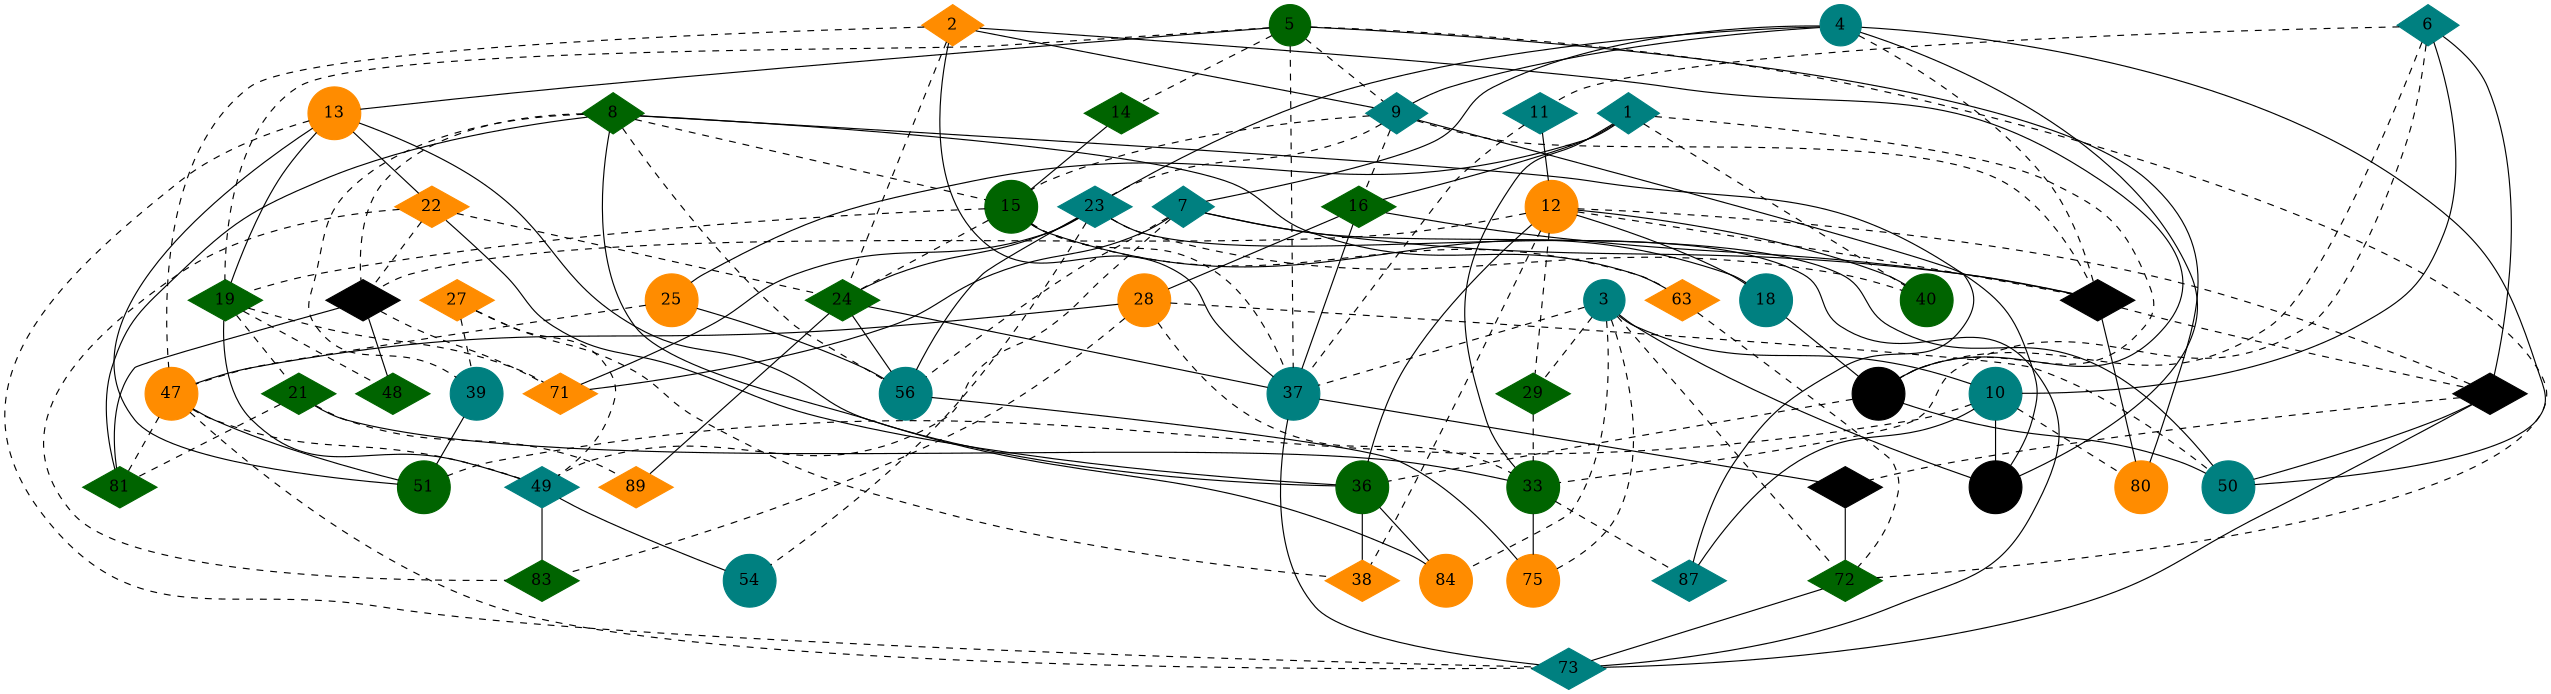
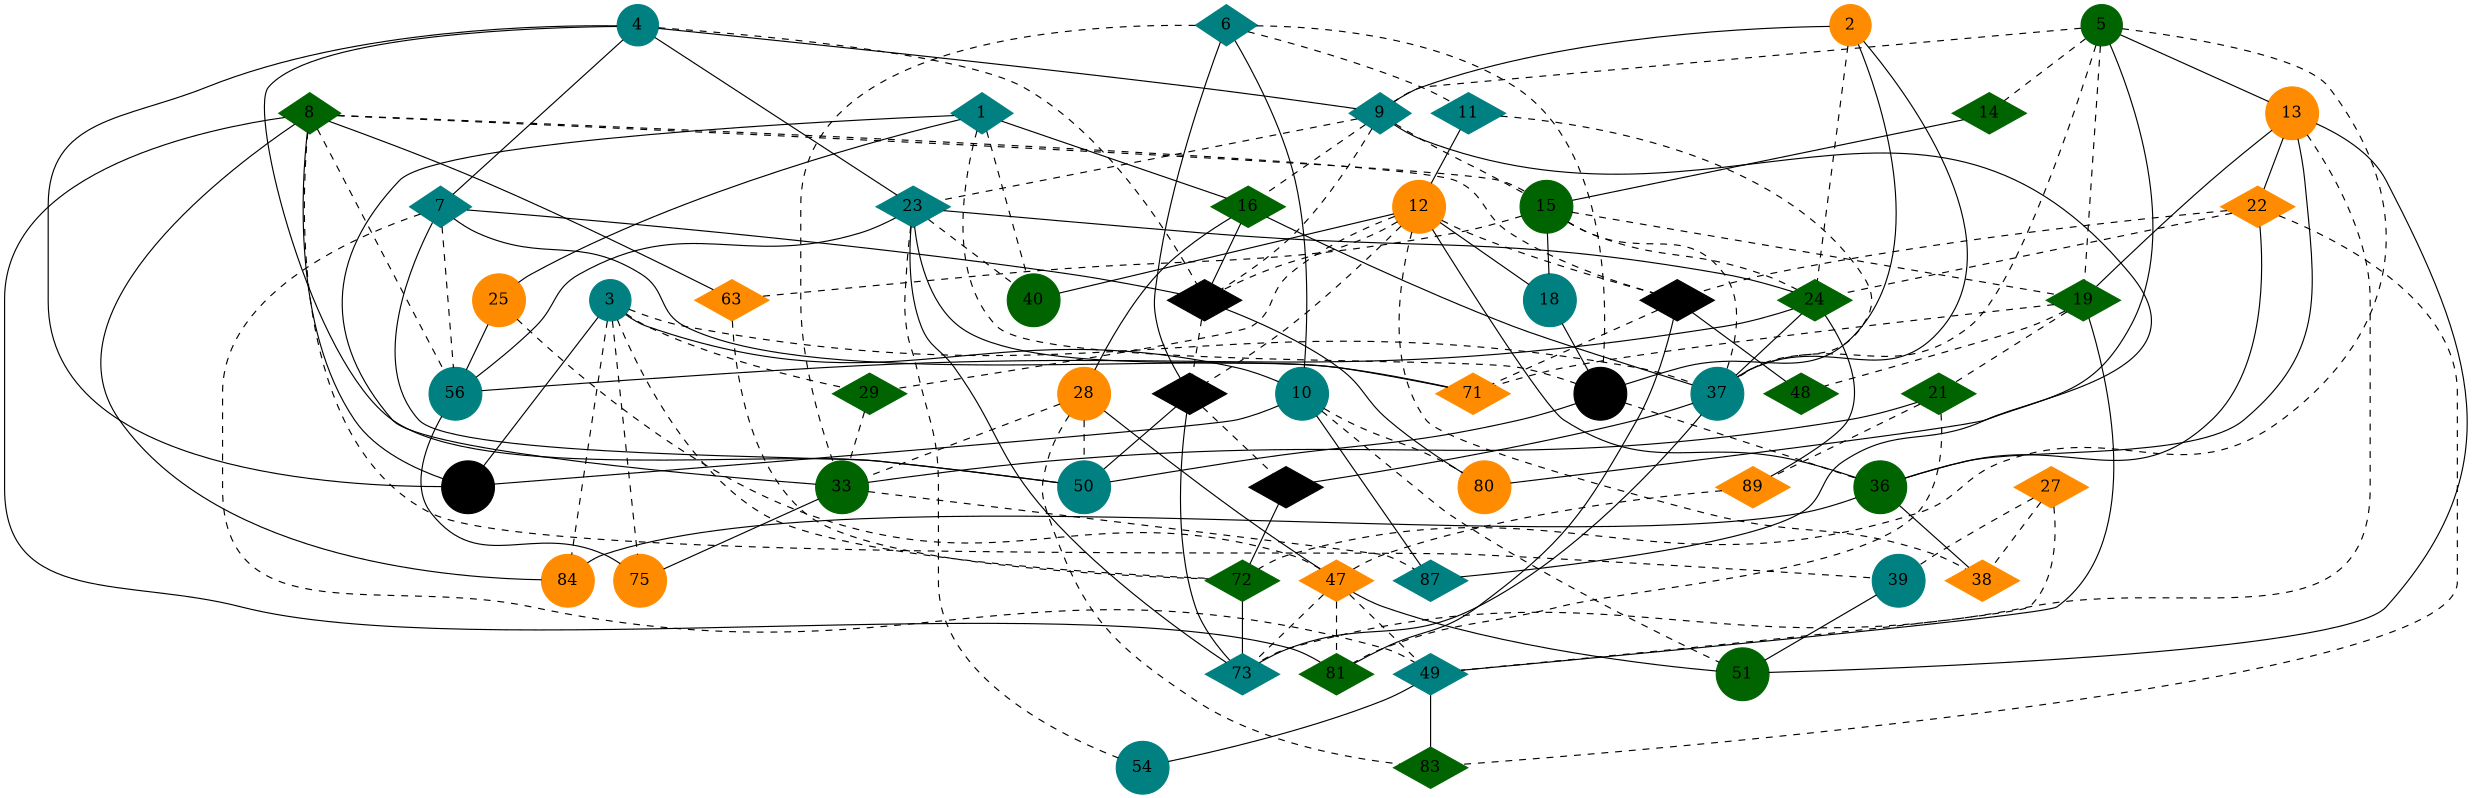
(953, 25) -> (1850, 25)
(434, 53) -> (1534, 516)
(171, 394) -> (1337, 581)
